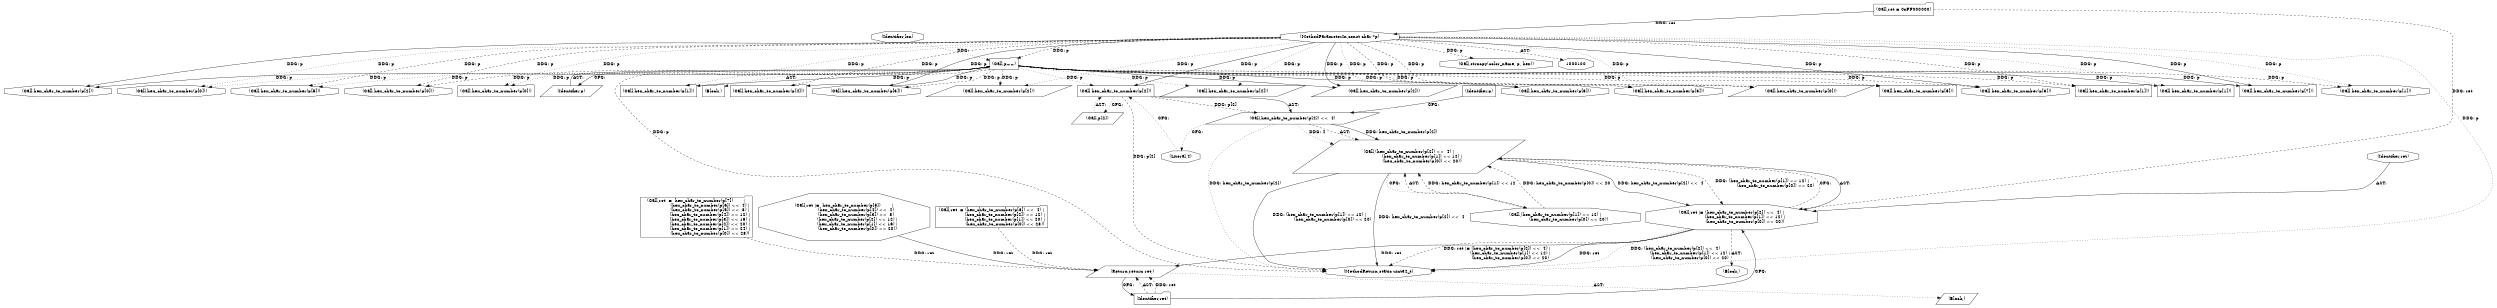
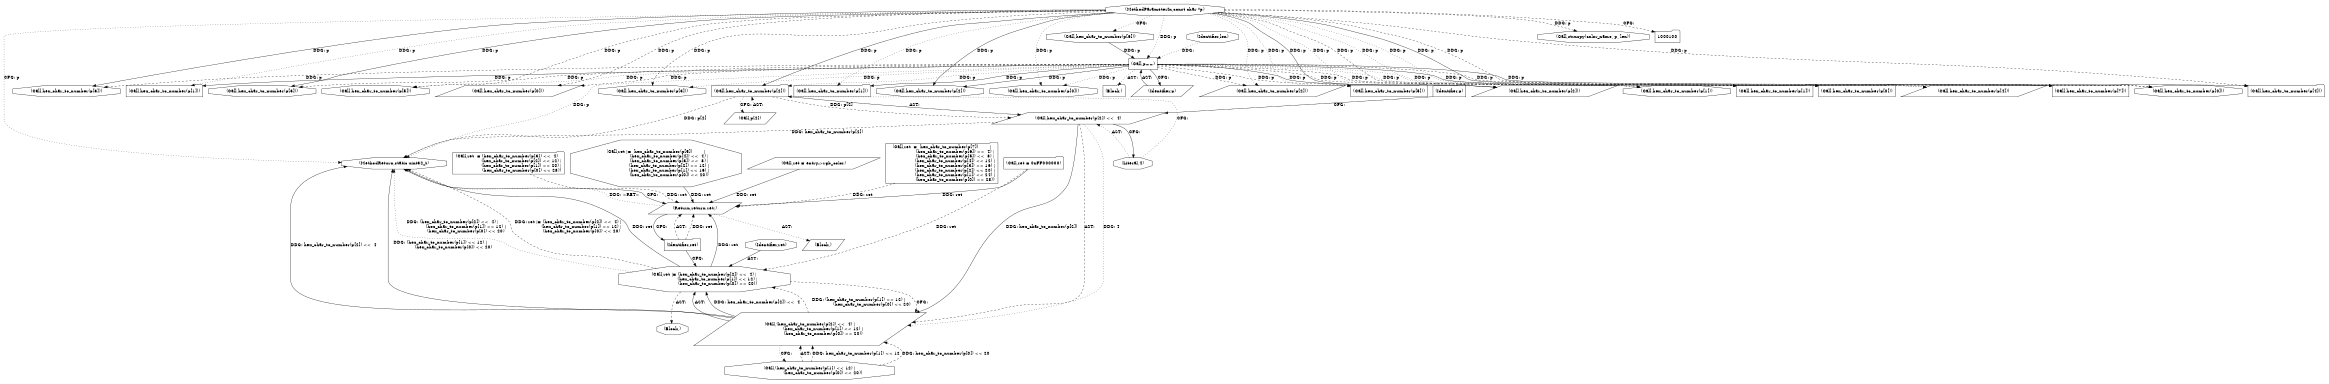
(1635, 23) -> (887, 197)
(1150, 41) -> (1159, 36)
(1526, 50) -> (1630, 23)
(1358, 64) -> (1143, 23)
(1496, 64) -> (1593, 37)
(1576, 64) -> (1668, 37)
(1279, 77) -> (1120, 50)
(2471, 118) -> (12, 78)
(1190, 132) -> (1130, 135)
none -> (1117, 139)
none -> (814, 163)
(775, 176) -> (761, 77)
none -> (533, 189)
none -> (599, 192)
(1218, 215) -> (701, 133)
